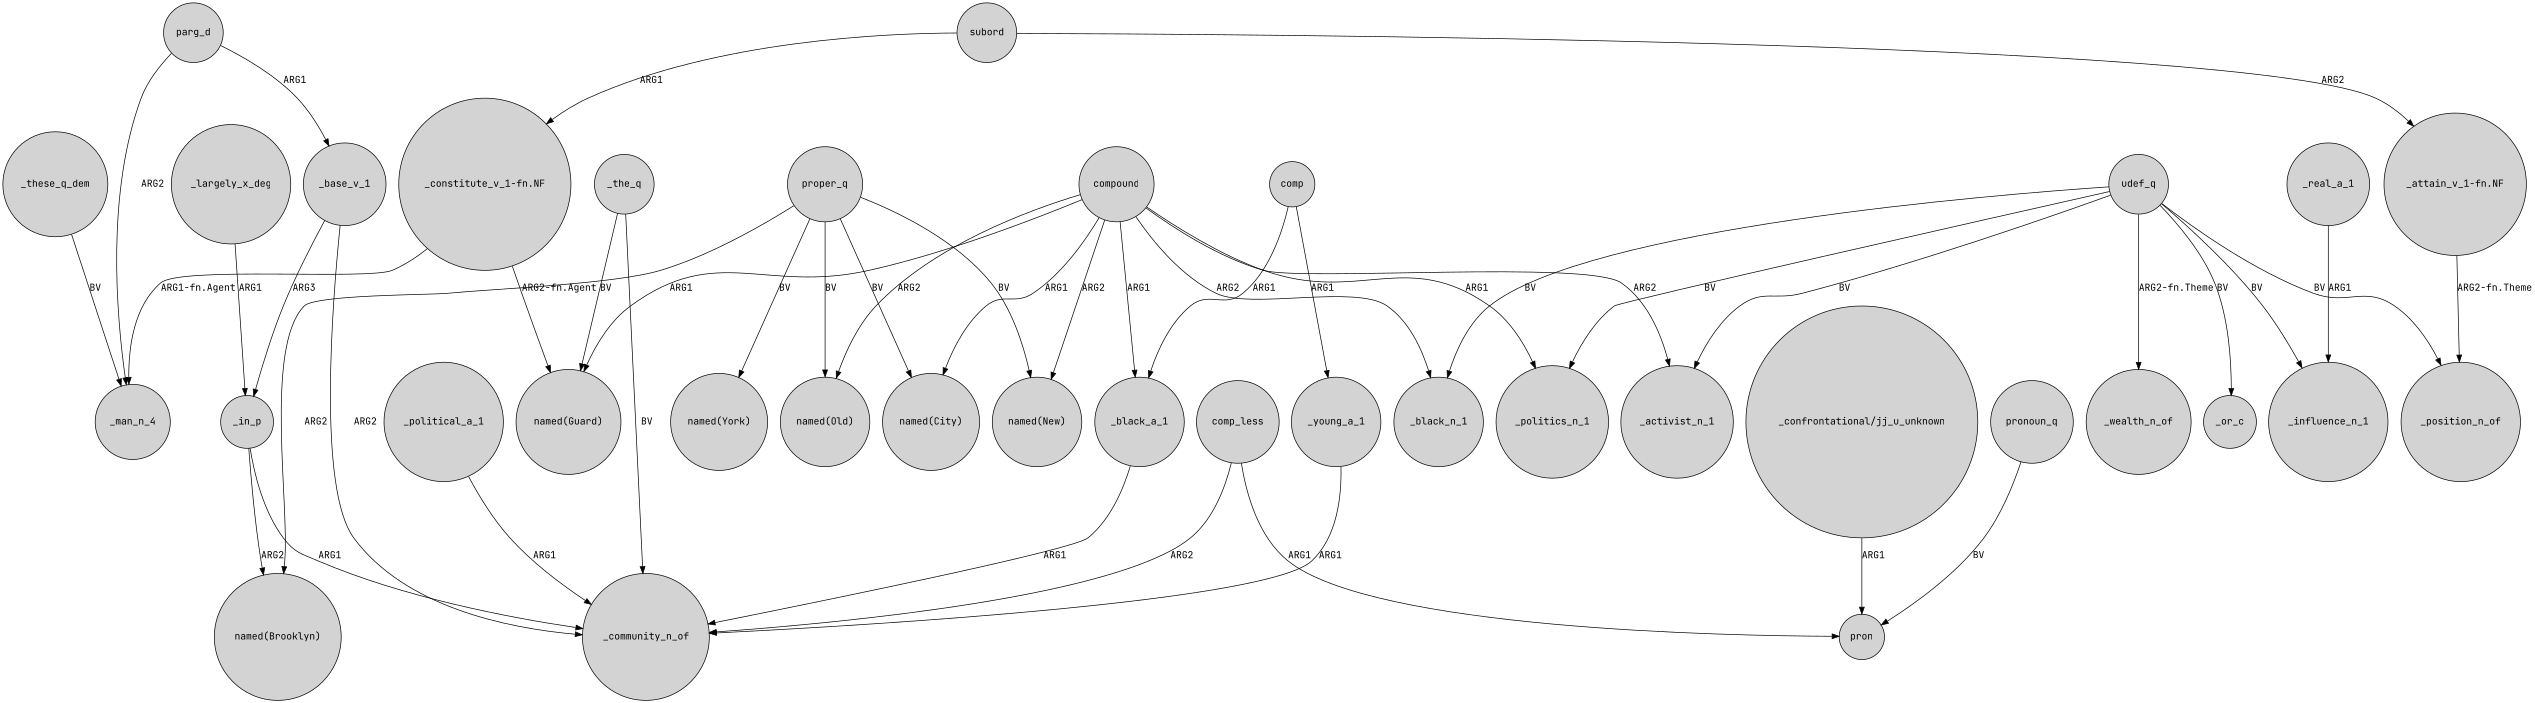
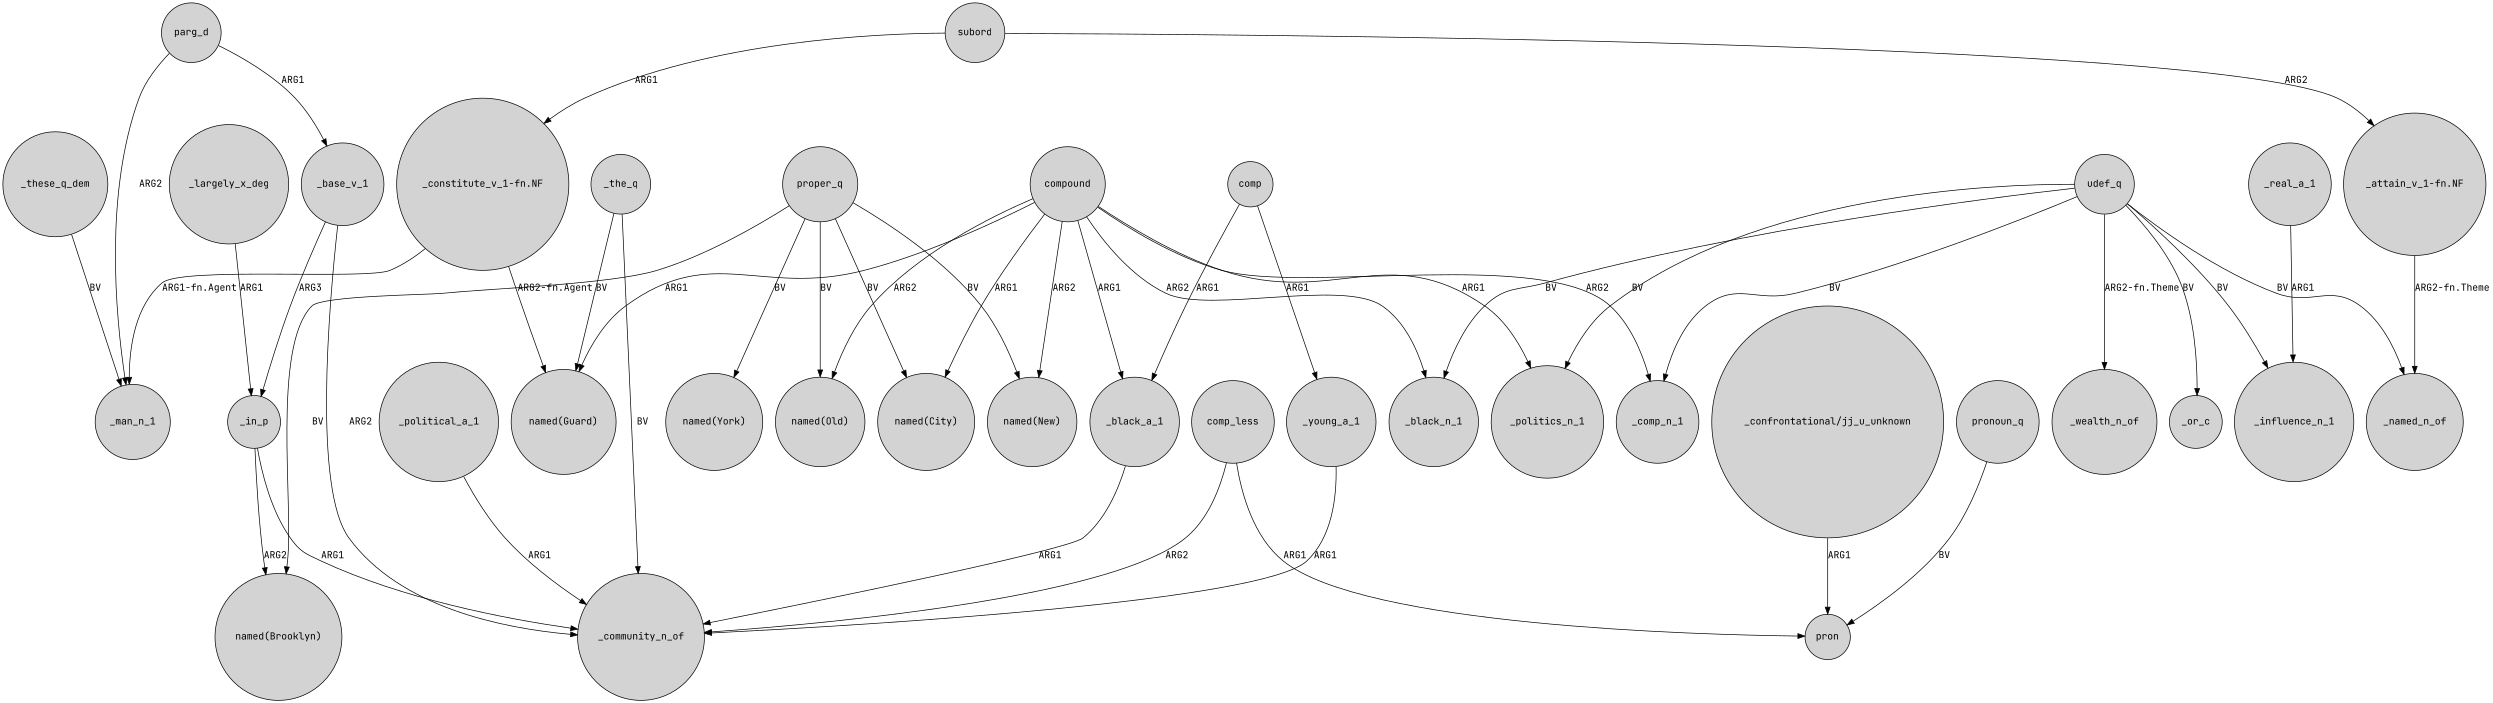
(133, 422) -> (133, 422)
(316, 422) -> (318, 422)
(1677, 422) -> (1658, 422)
(2461, 422) -> (2415, 422)
